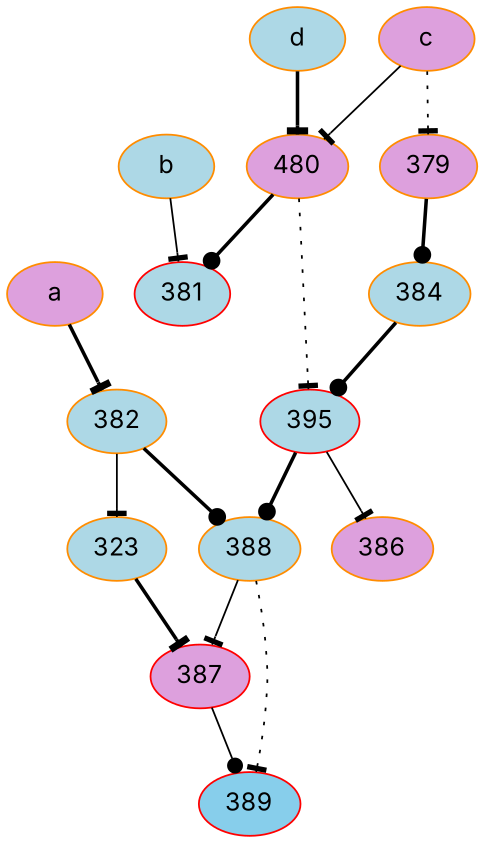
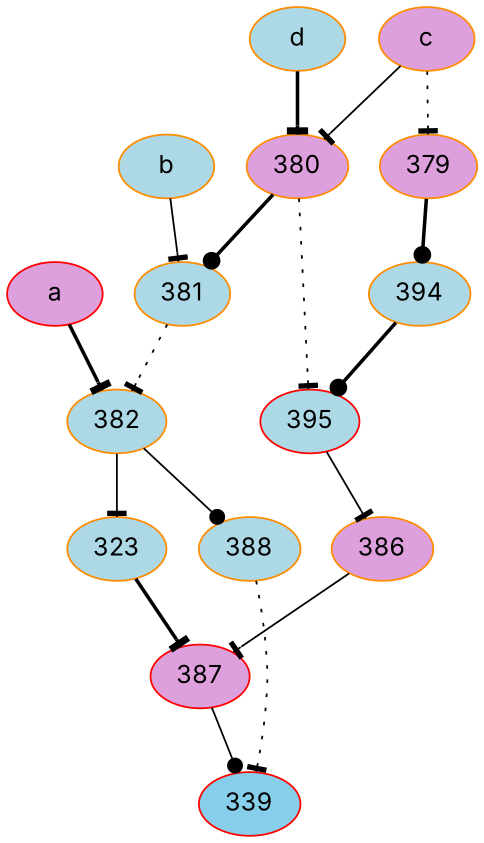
(298, 166) -> (298, 166)
(55, 294) -> (55, 294)
(182, 294) -> (182, 294)
(420, 294) -> (420, 294)
none -> (152, 354)
(283, 479) -> none
(178, 480) -> (178, 480)
(227, 608) -> (295, 610)
(250, 804) -> (250, 804)
